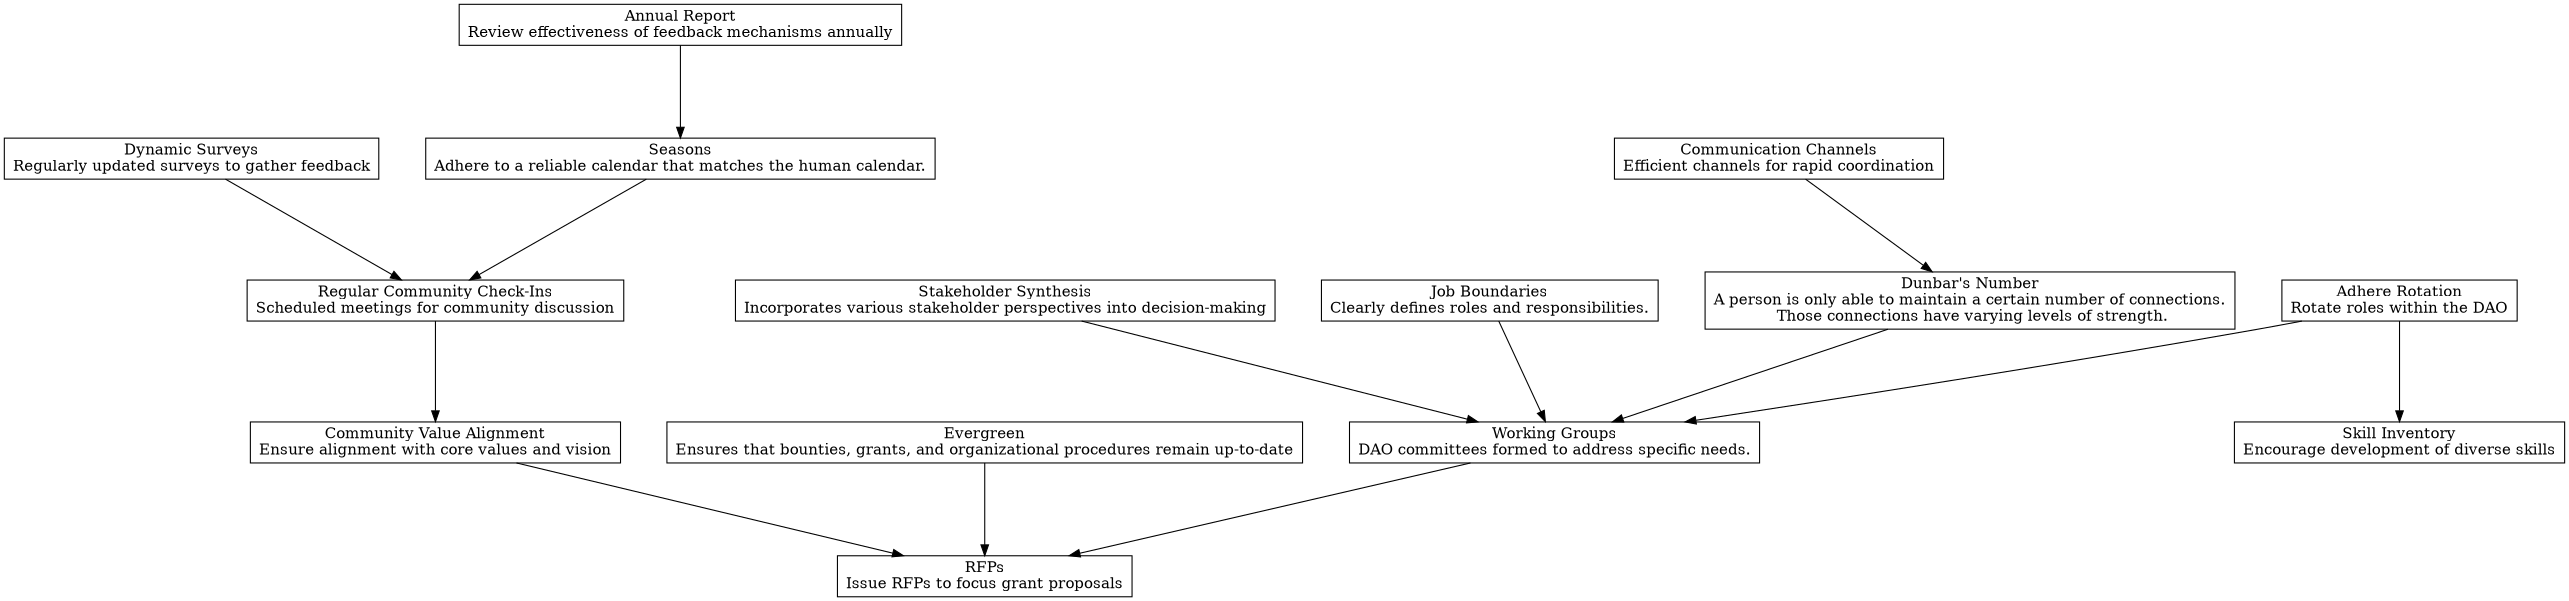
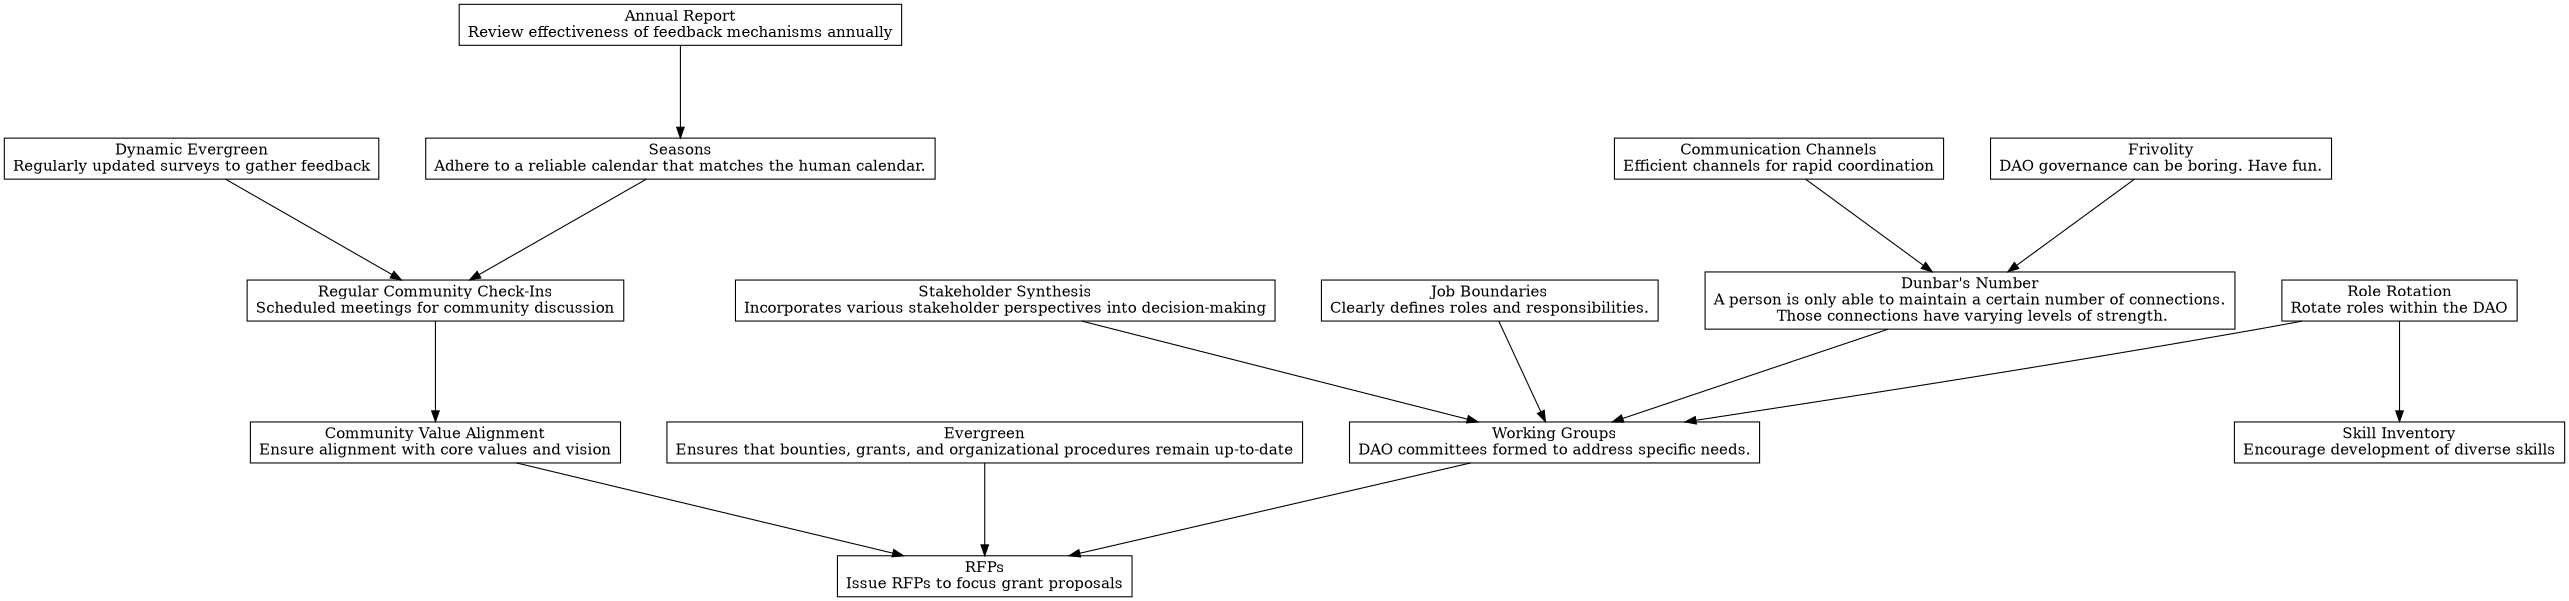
(192, 159) -> (192, 159)
none -> (2161, 159)
(2400, 301) -> (2400, 301)
